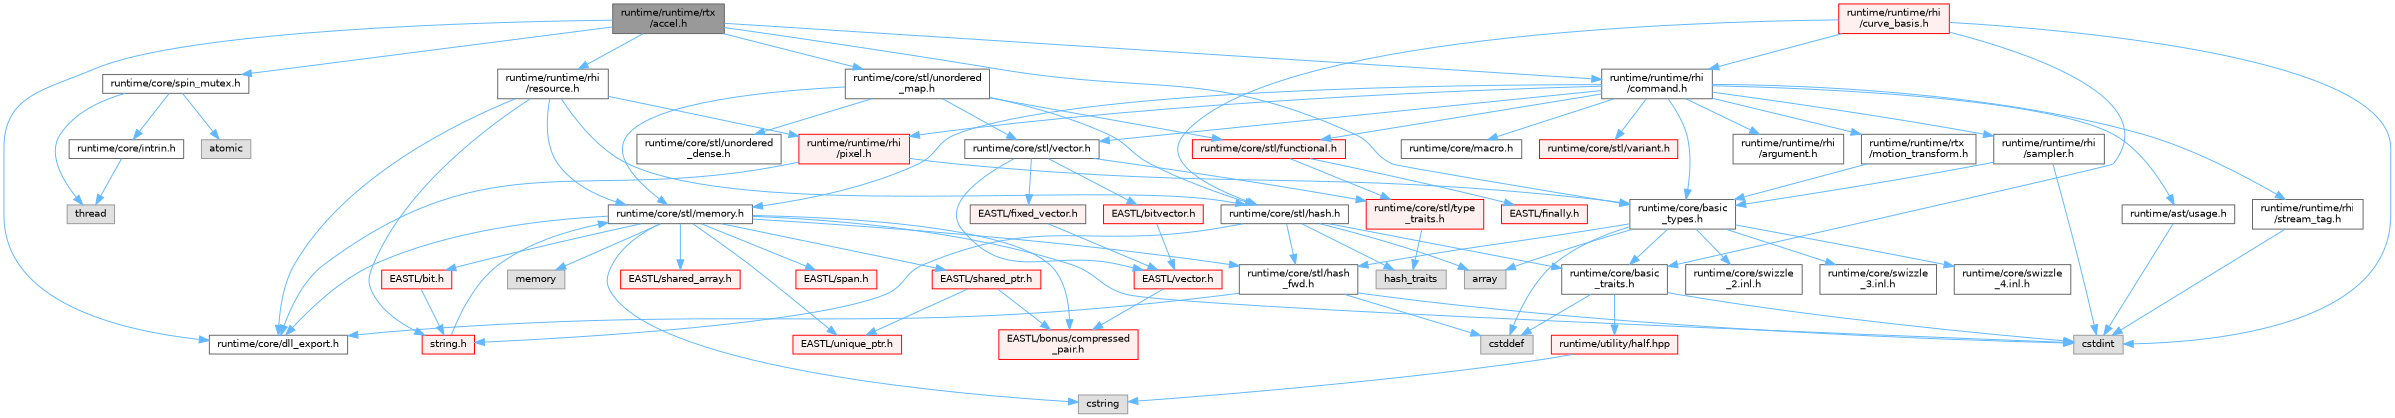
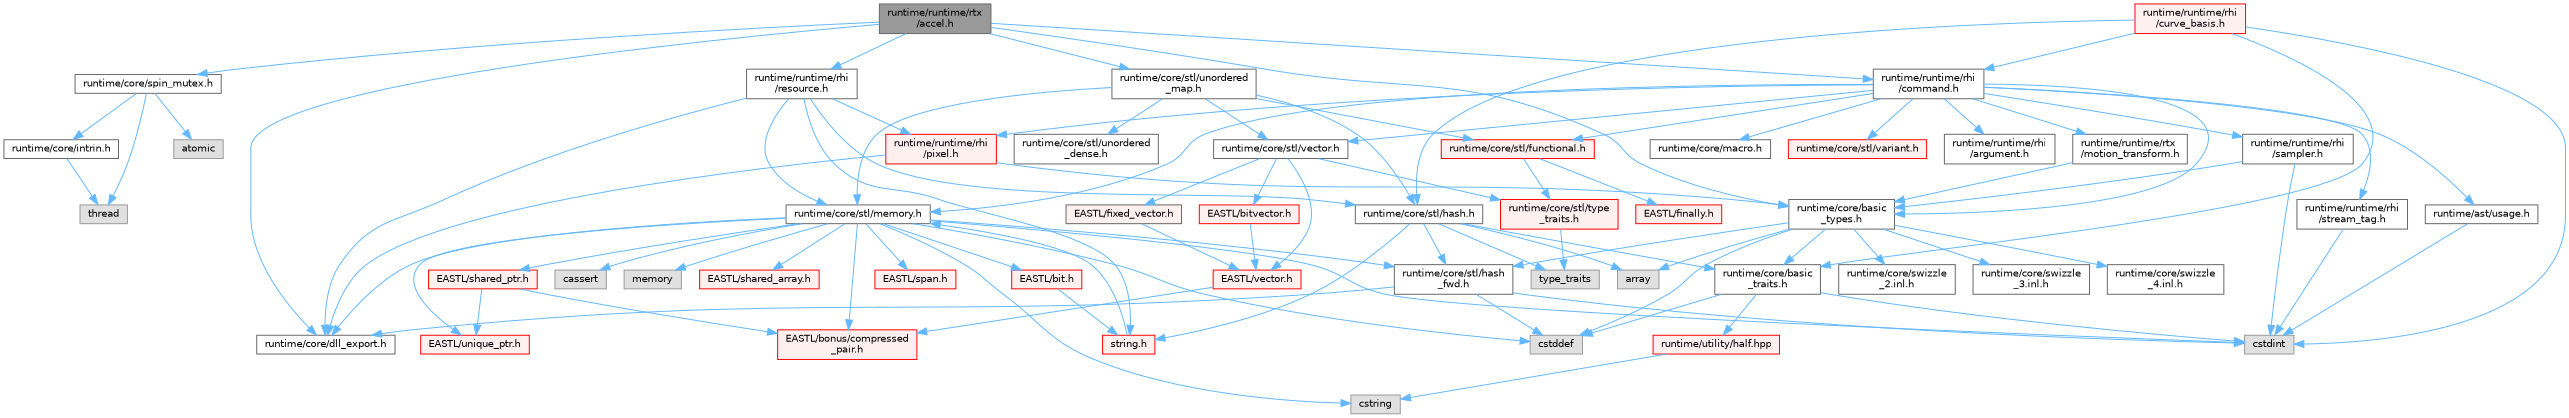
none -> (581, 279)
(1411, 279) -> (1565, 279)
none -> (1169, 283)
